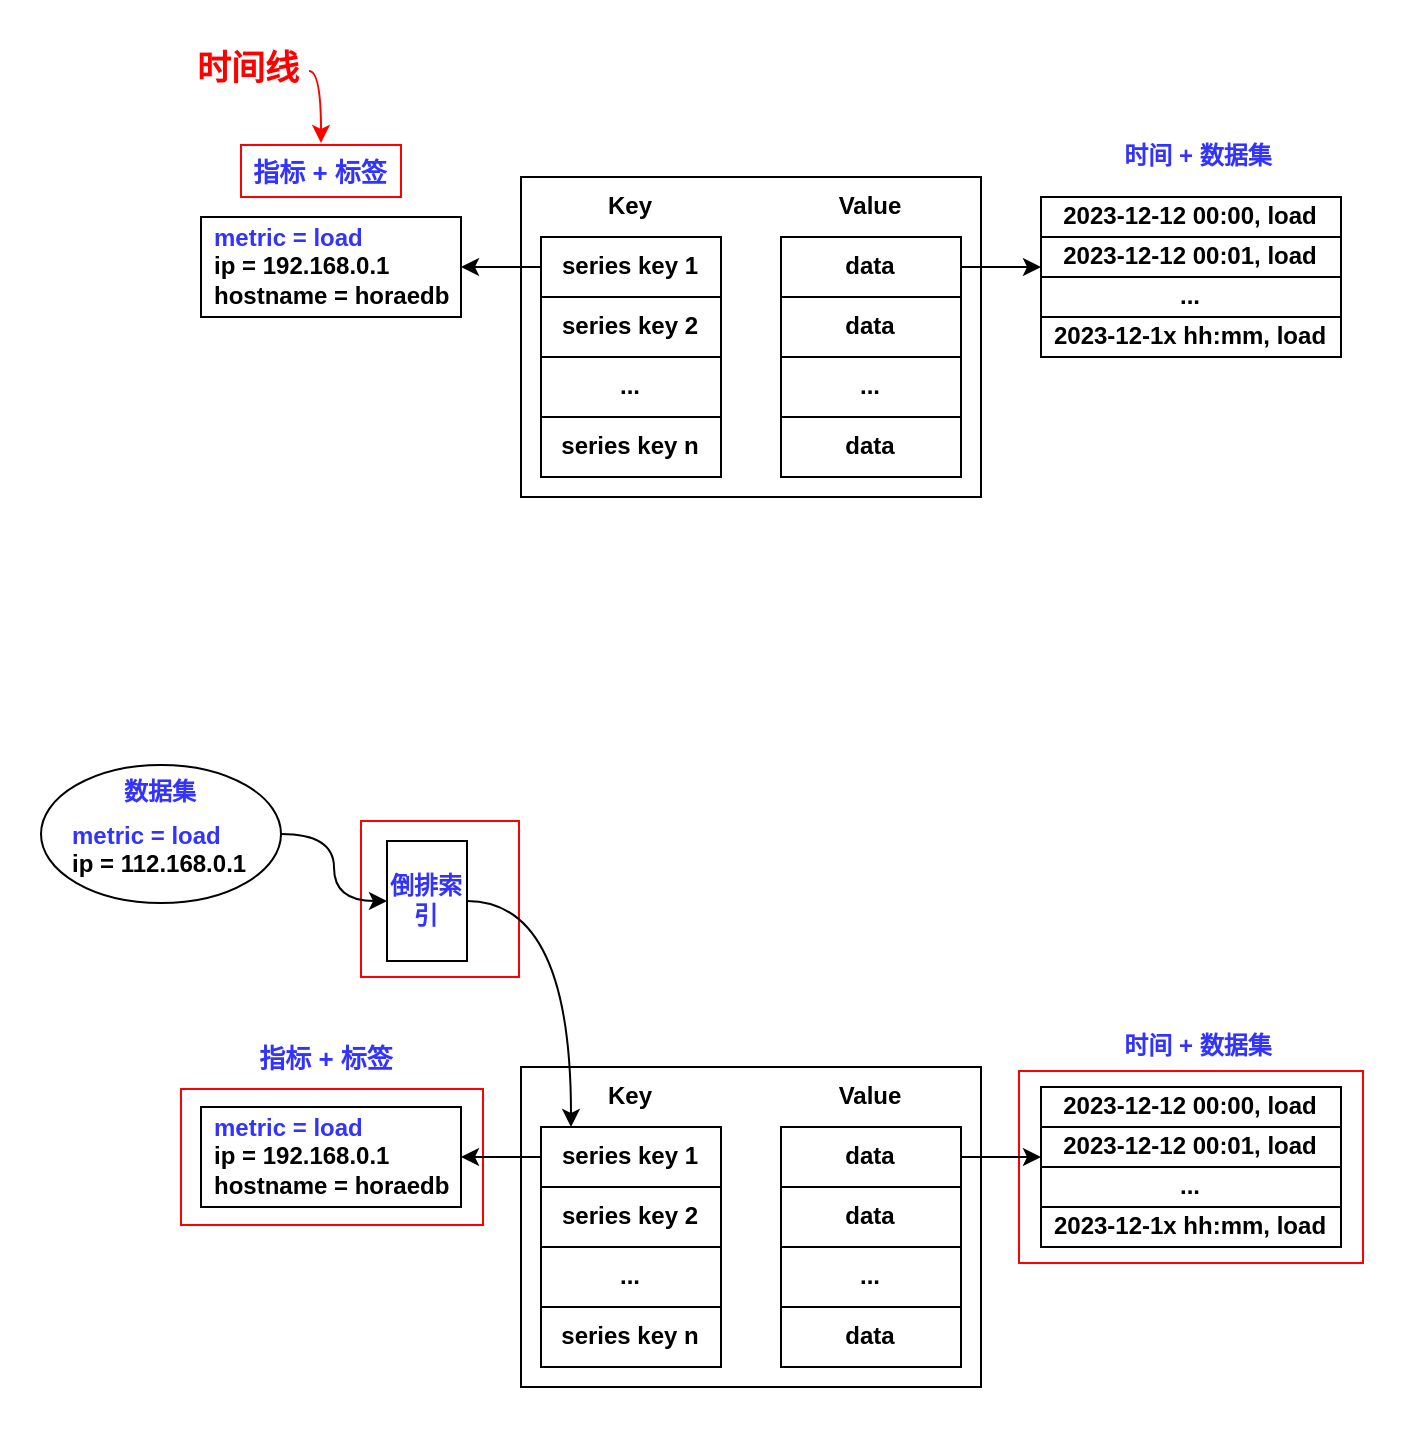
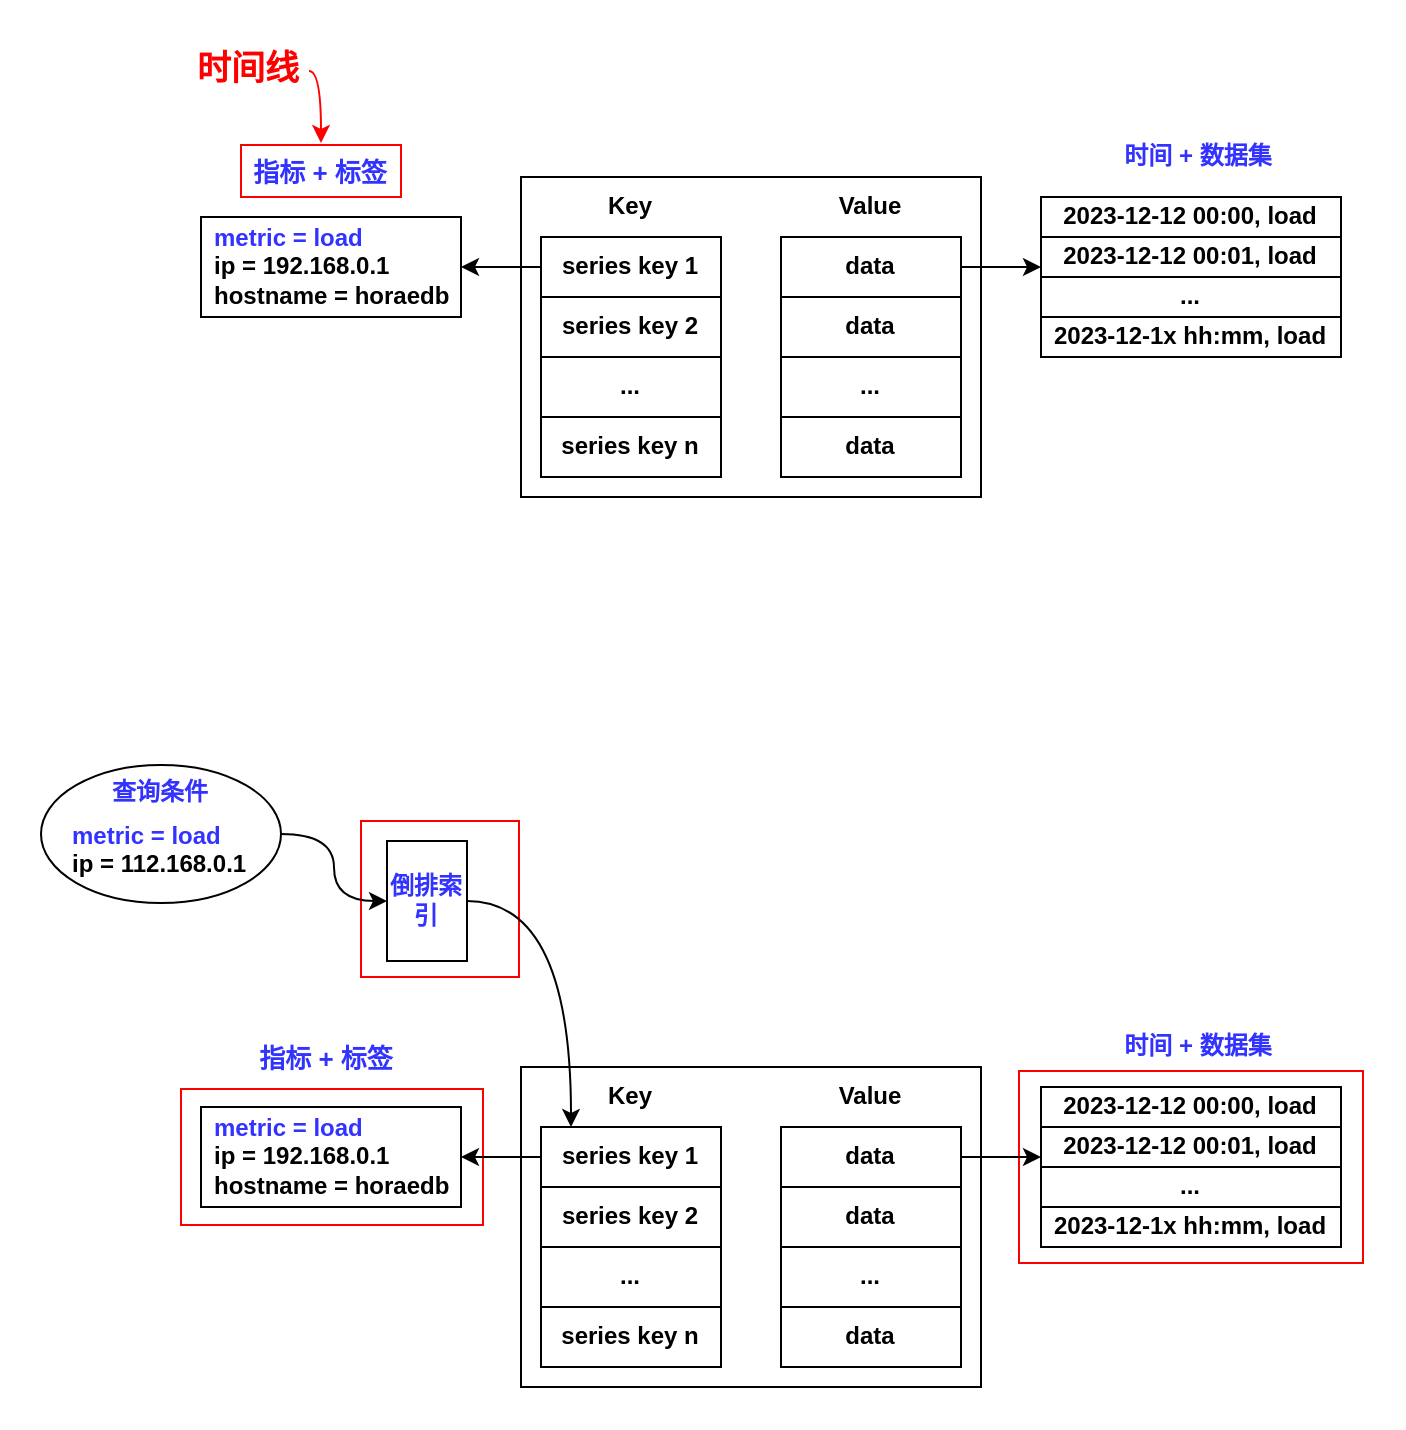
(161, 793) -> (161, 793)
